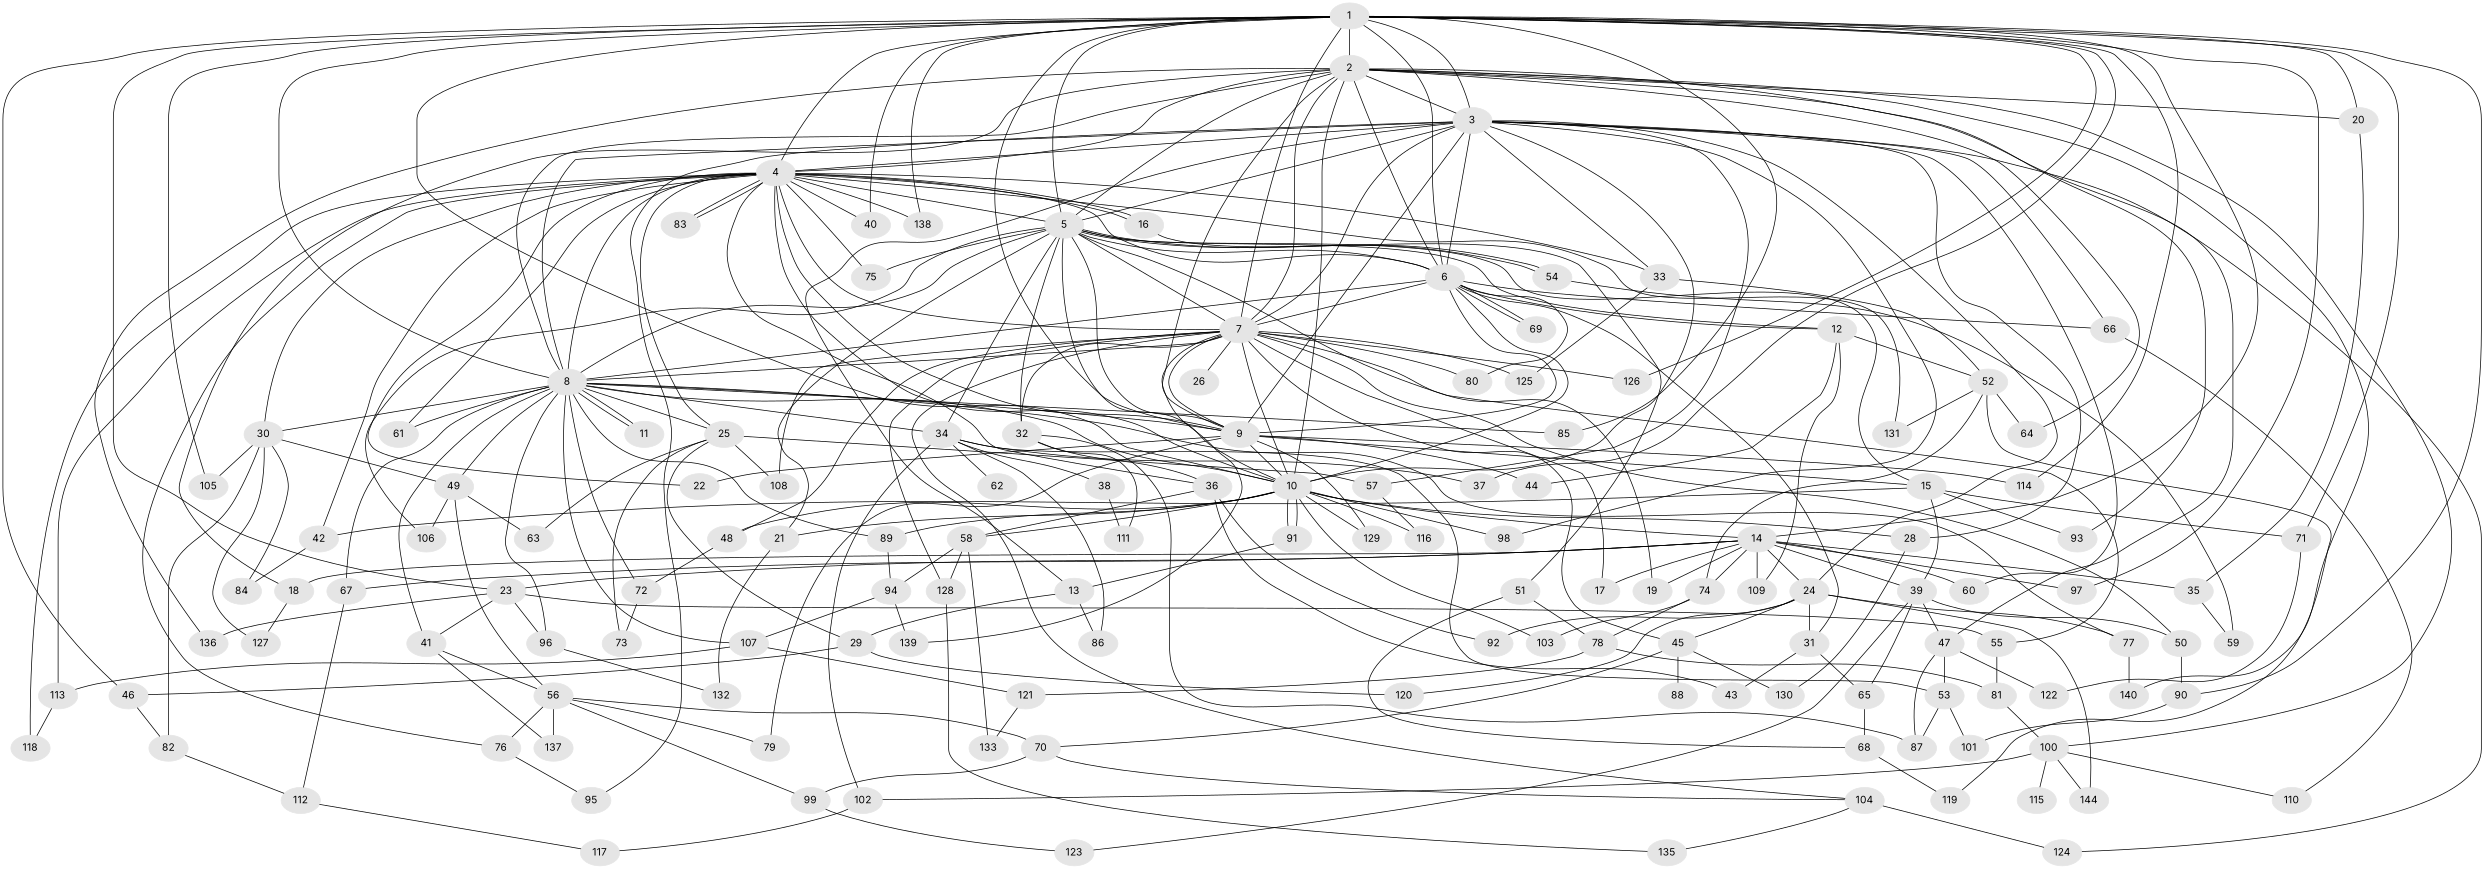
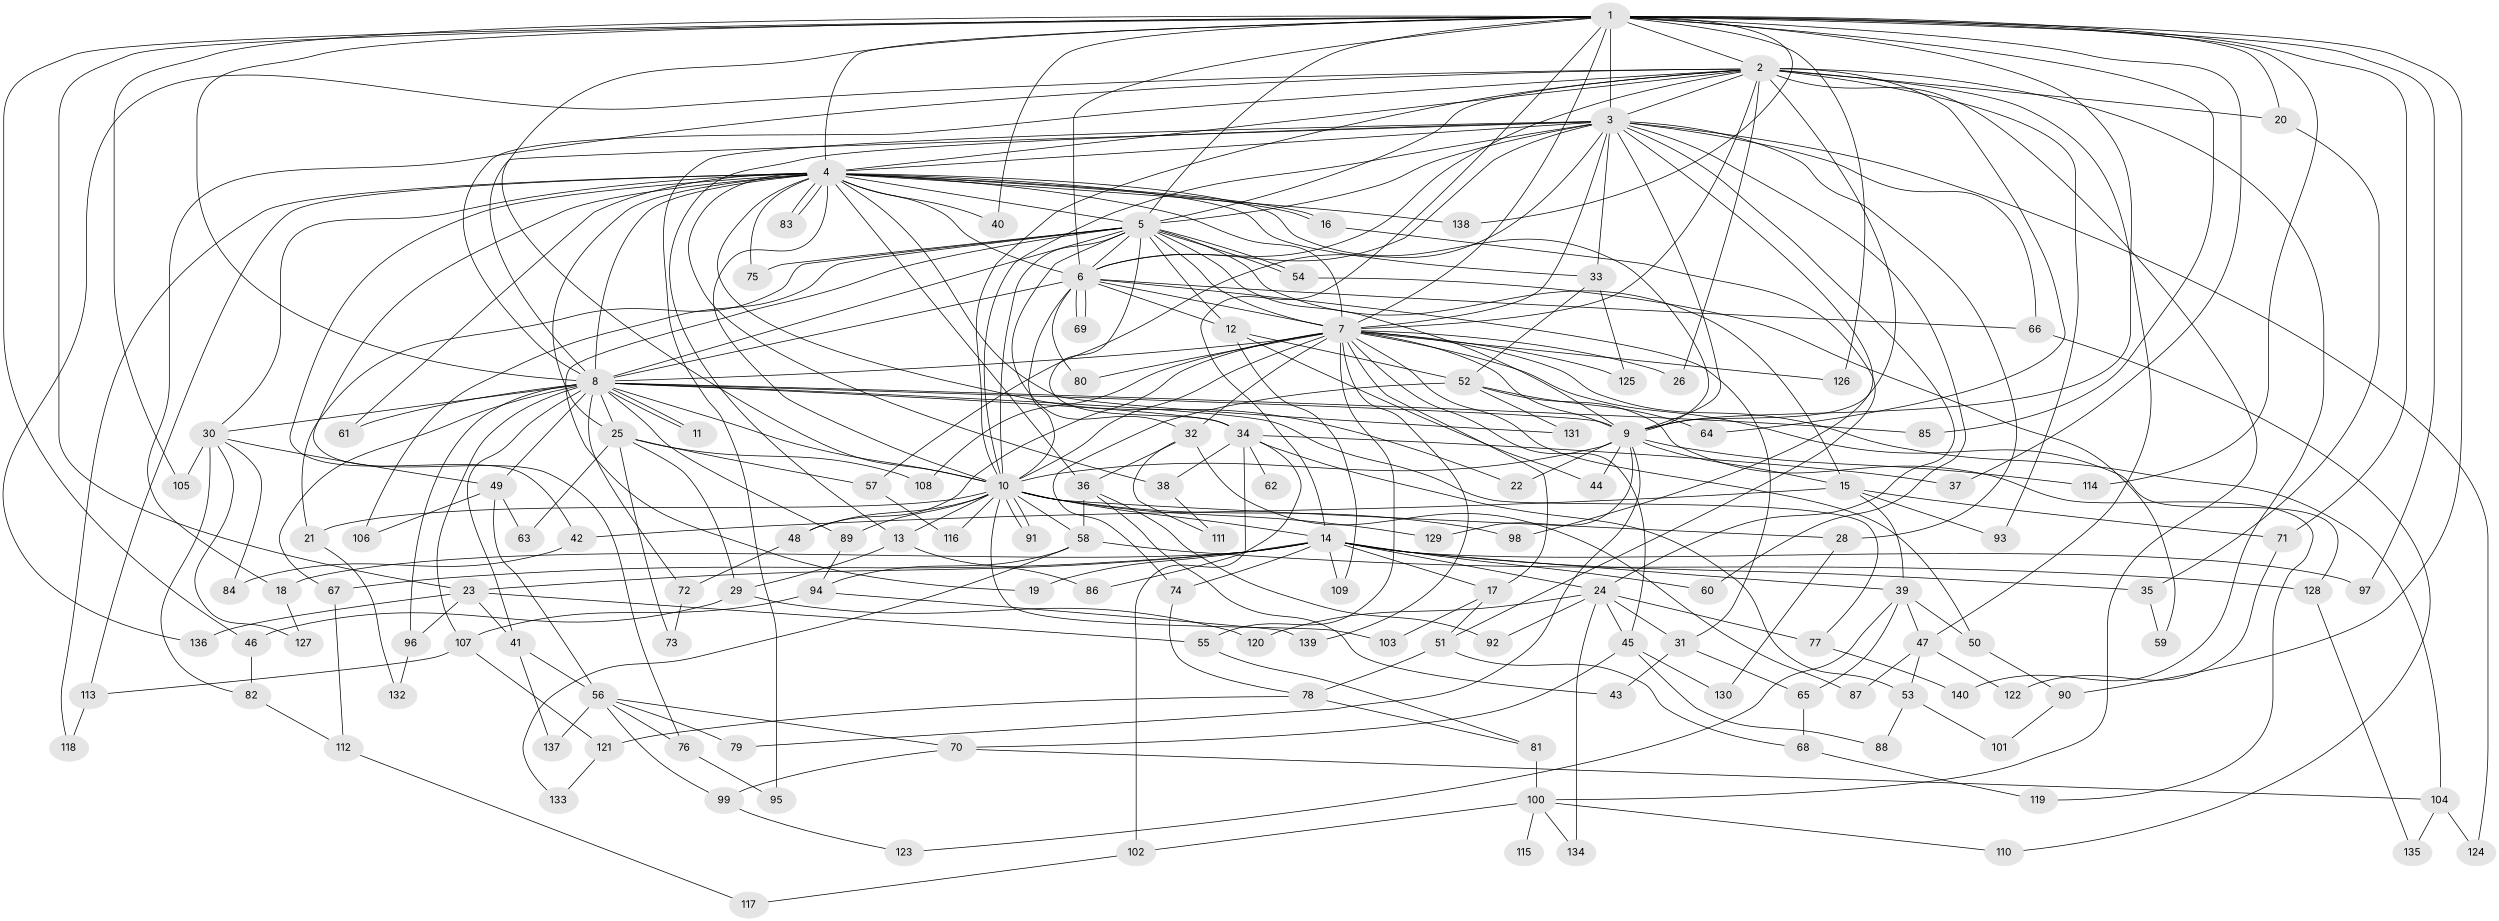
none -> (1729, 227)
none -> (804, 365)
(1489, 412) -> none
(1165, 569) -> (952, 513)
none -> (1467, 617)
(1596, 623) -> (1441, 617)
(1931, 722) -> (1895, 722)
(2089, 800) -> (1576, 853)
